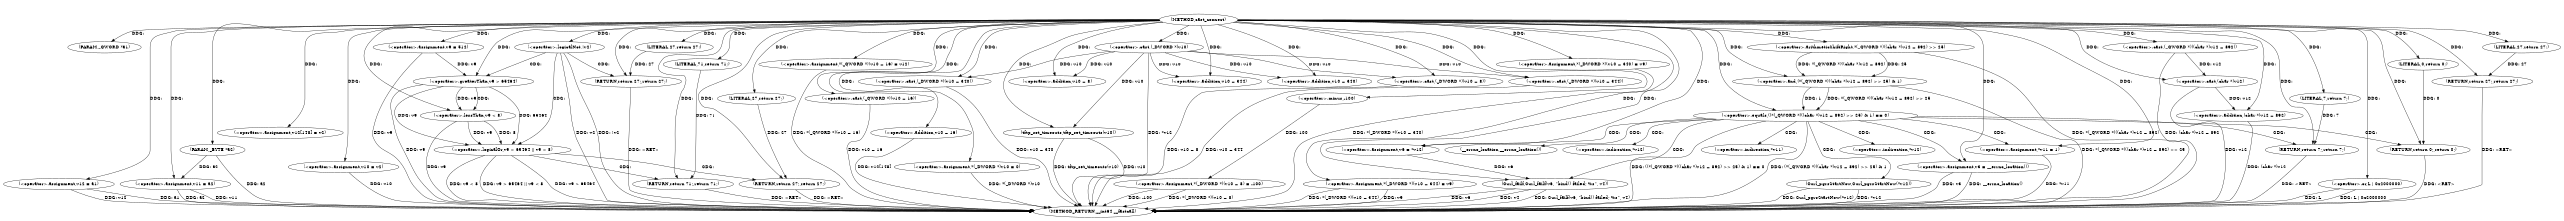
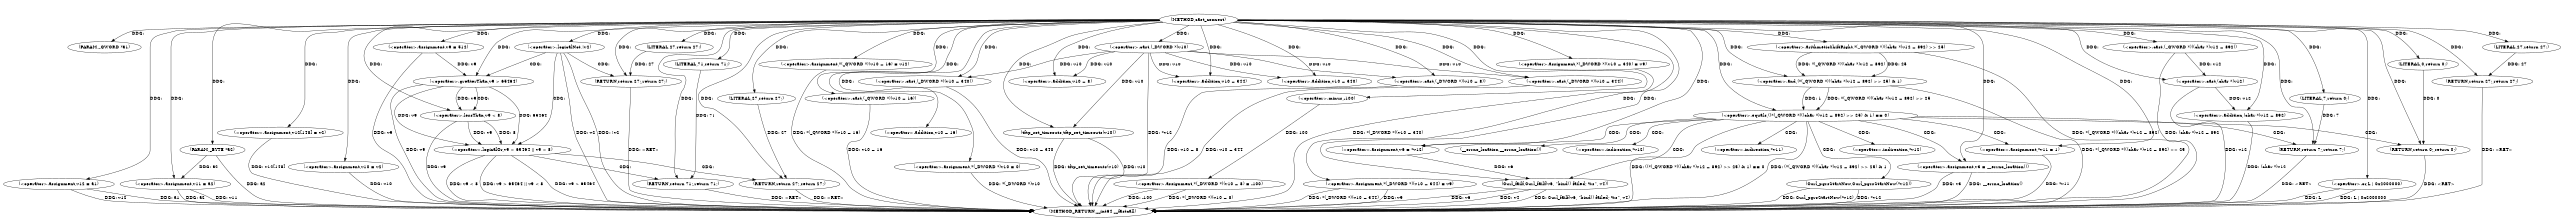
(2325, 99) -> (2325, 99)
(914, 190) -> (617, 207)
